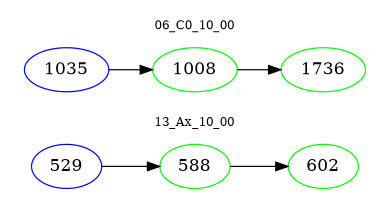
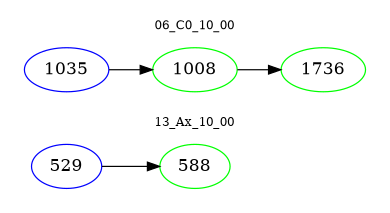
(323, 166) -> none
